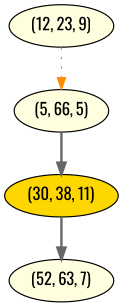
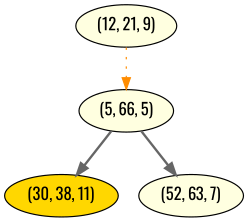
(61, 26) -> (126, 26)
(61, 232) -> (155, 148)
